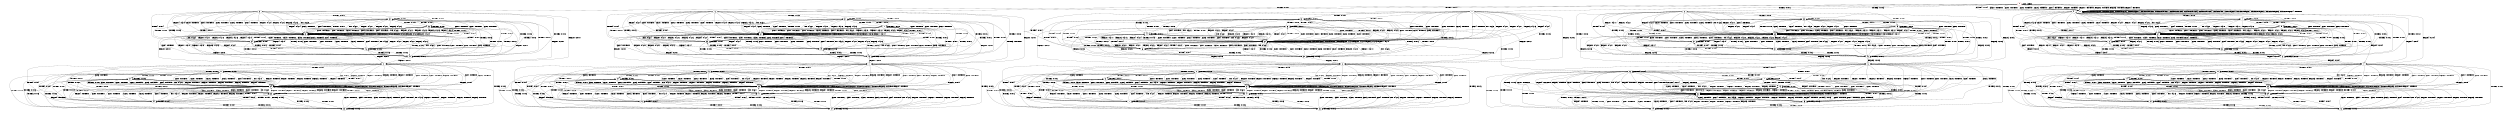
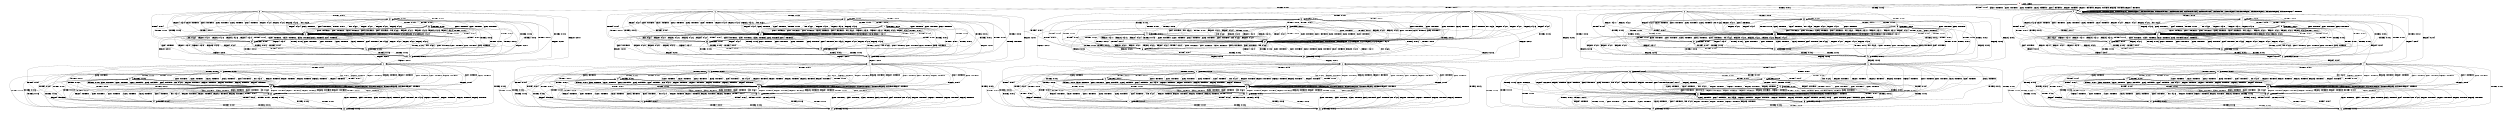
(1463, 32) -> (1221, 32)
